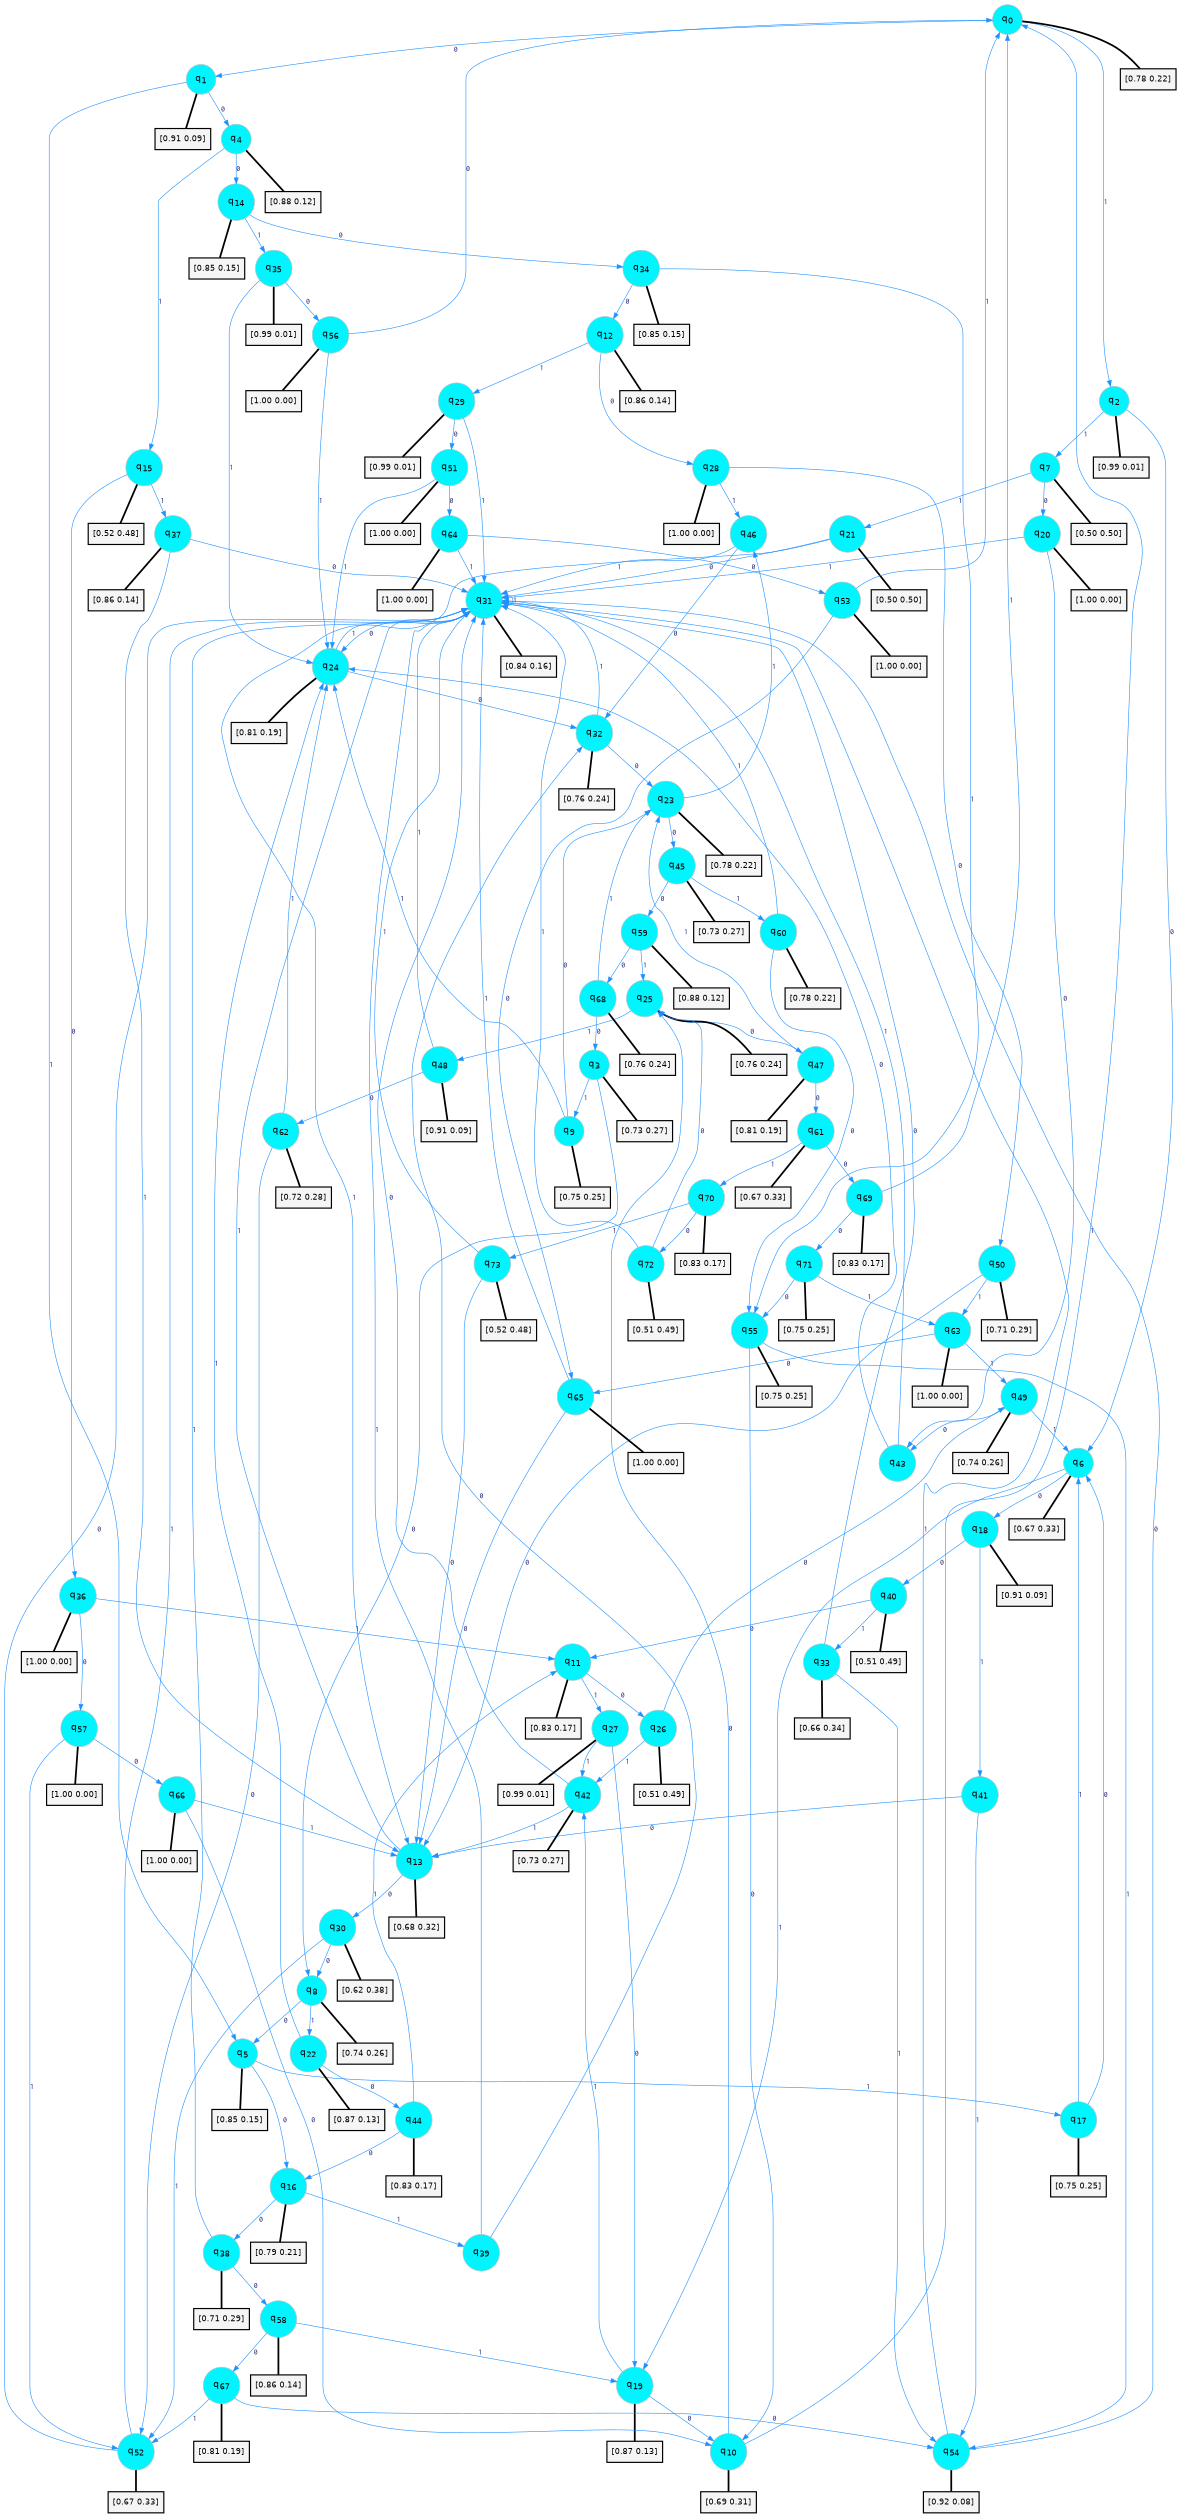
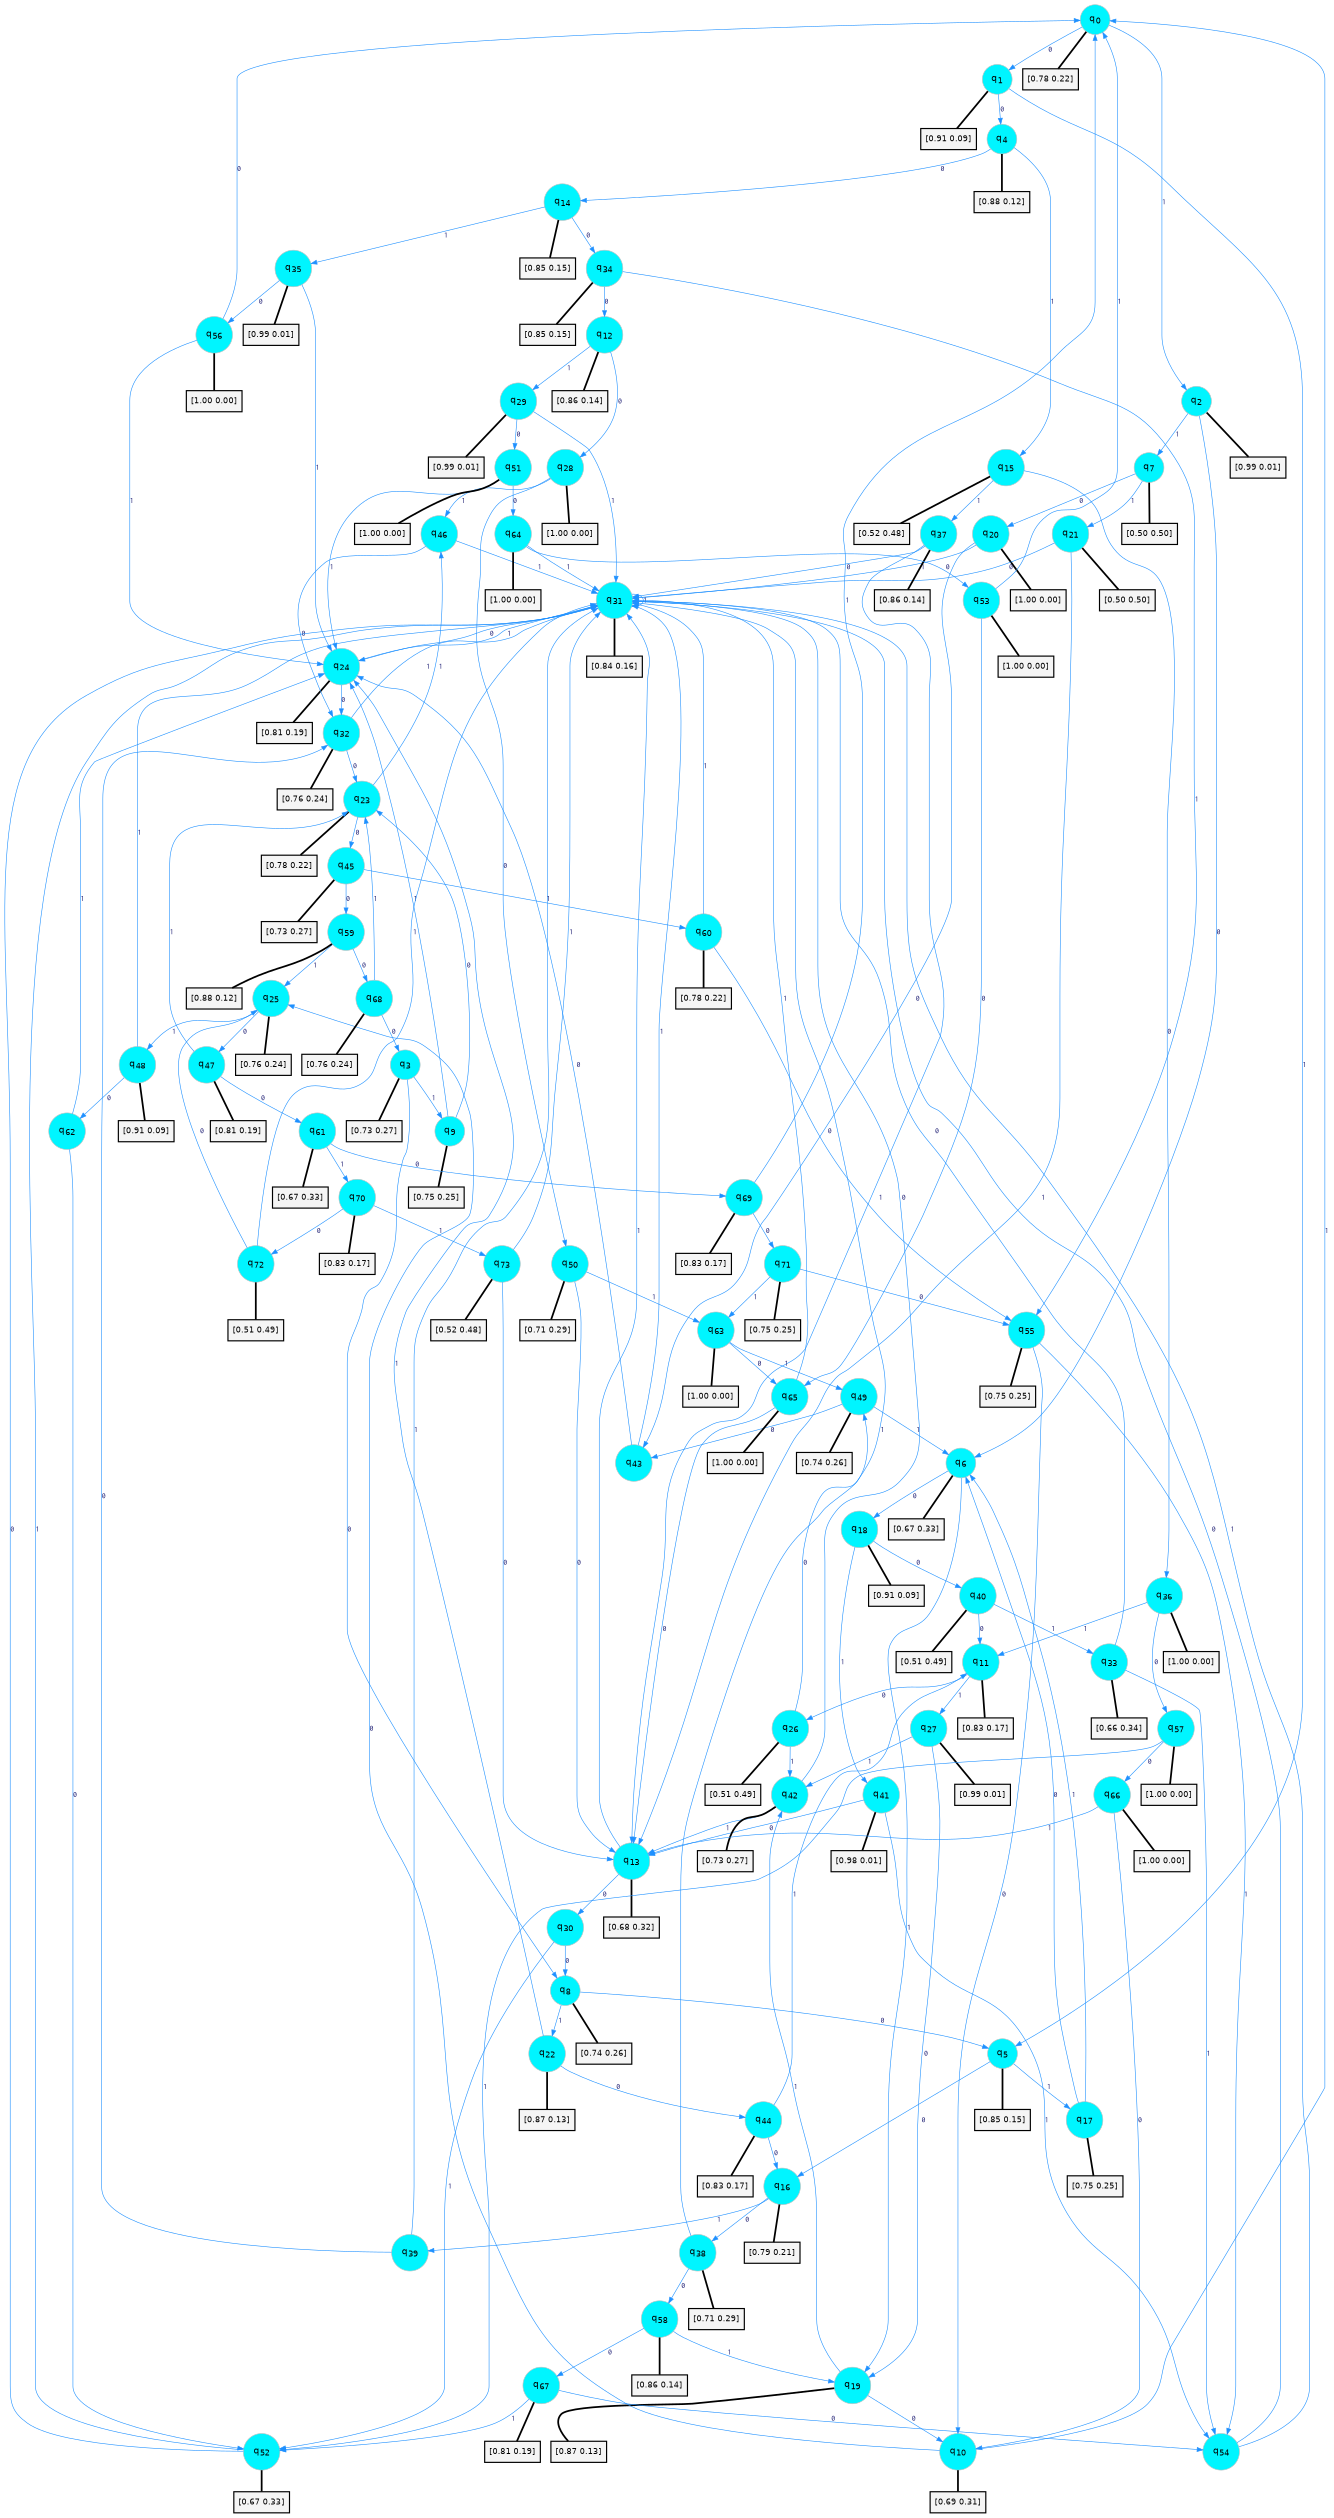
(304, 1198) -> none
none -> (859, 1861)
(365, 1991) -> none
(951, 2502) -> none
